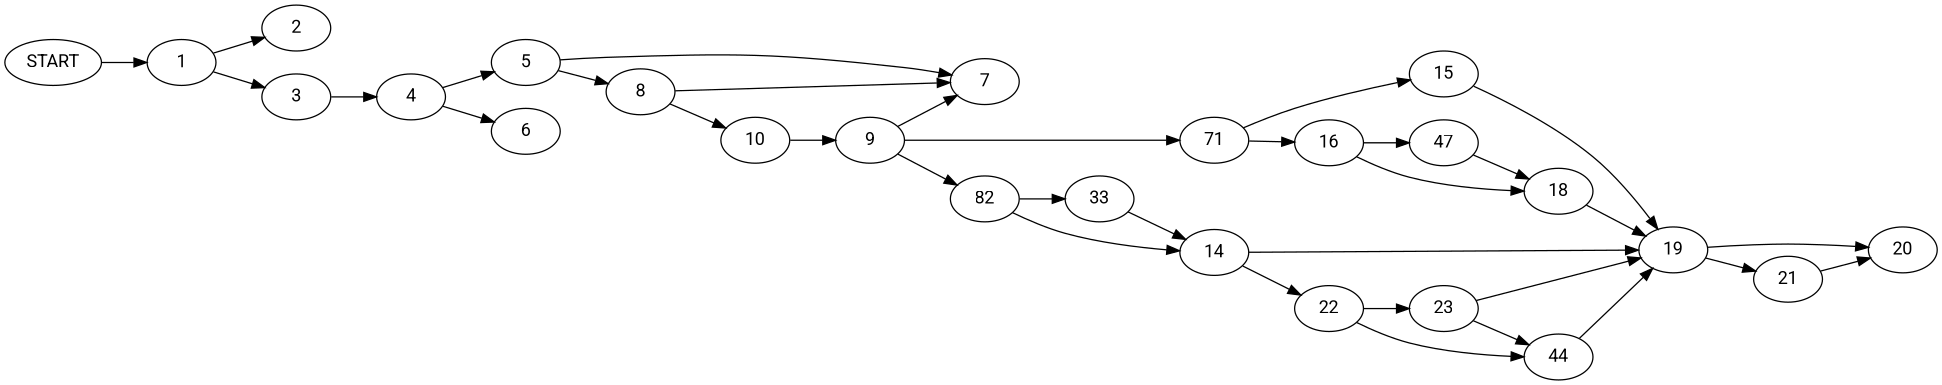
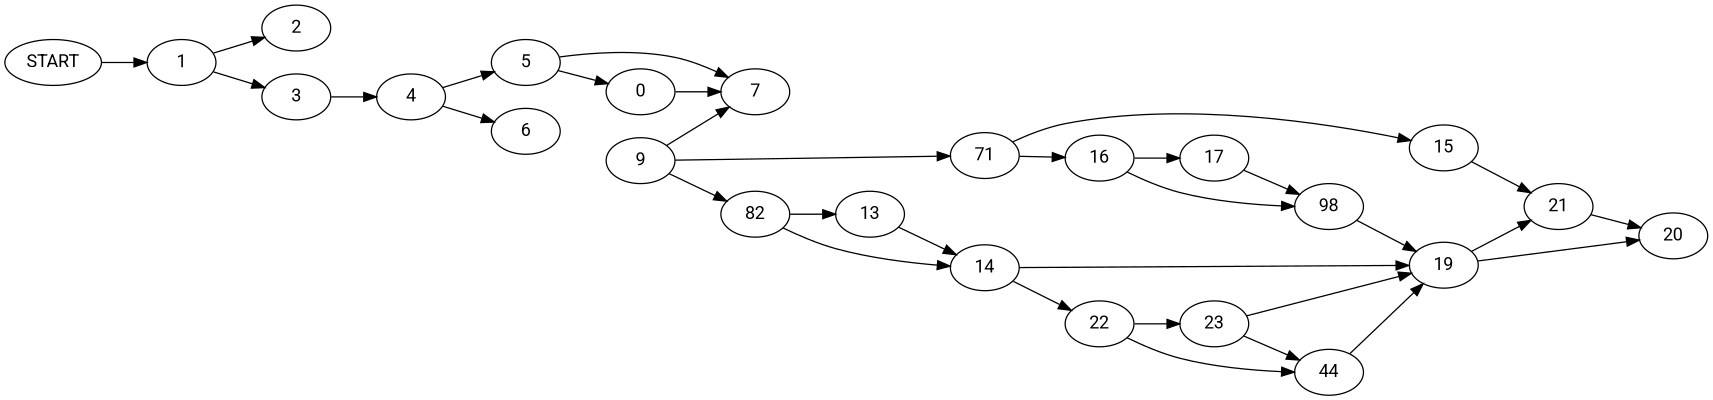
(641, 92) -> (641, 92)
(755, 140) -> none
(1571, 140) -> (1496, 174)
(1444, 143) -> (1214, 158)
(1559, 191) -> (1329, 207)
(1100, 199) -> (870, 214)
